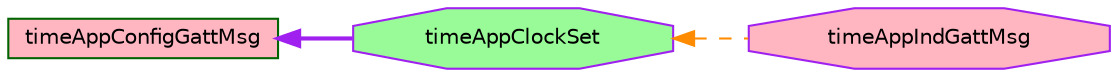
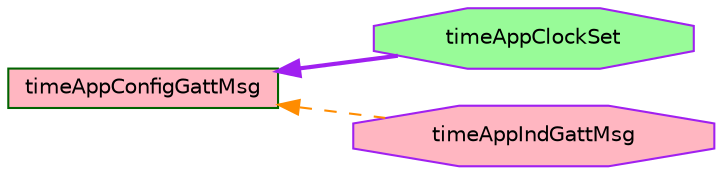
(721, 38) -> (342, 113)
